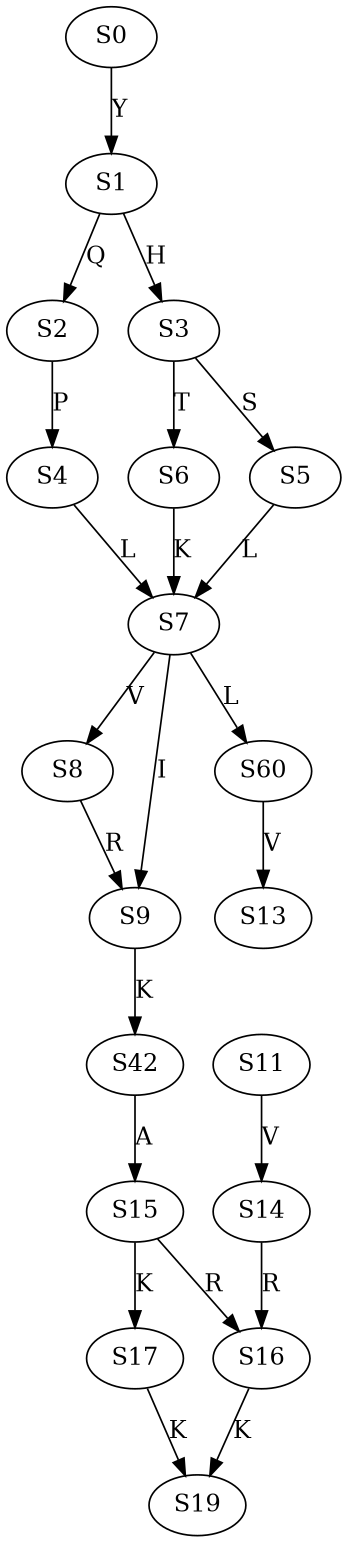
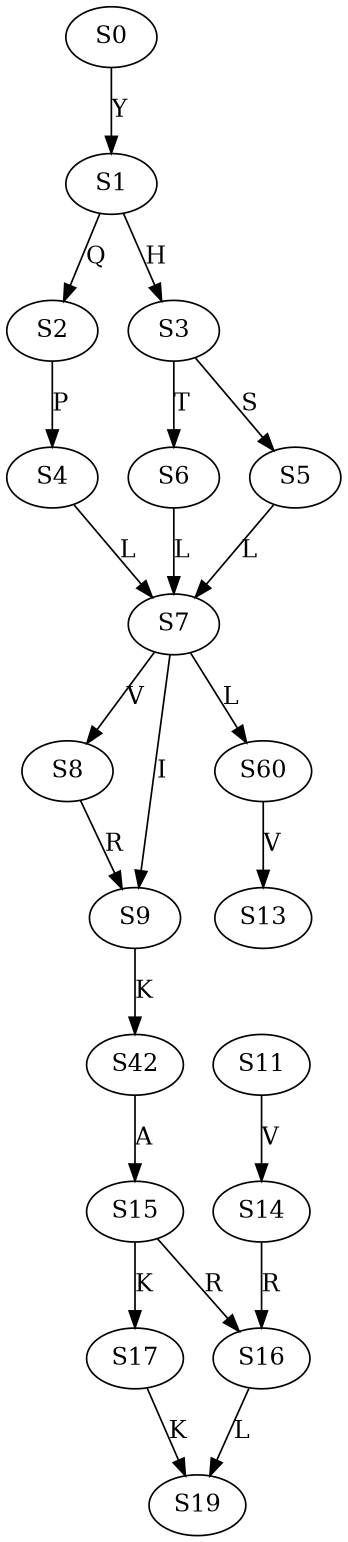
(182, 551) -> (182, 551)
(242, 1432) -> (242, 1432)
